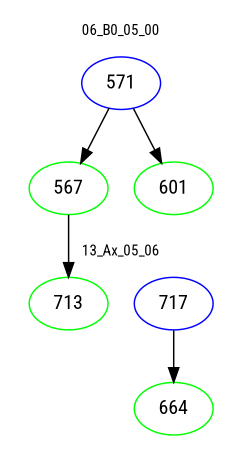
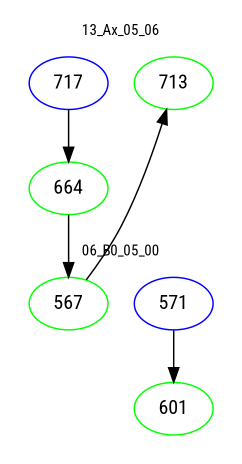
(98, 129) -> (69, 247)
